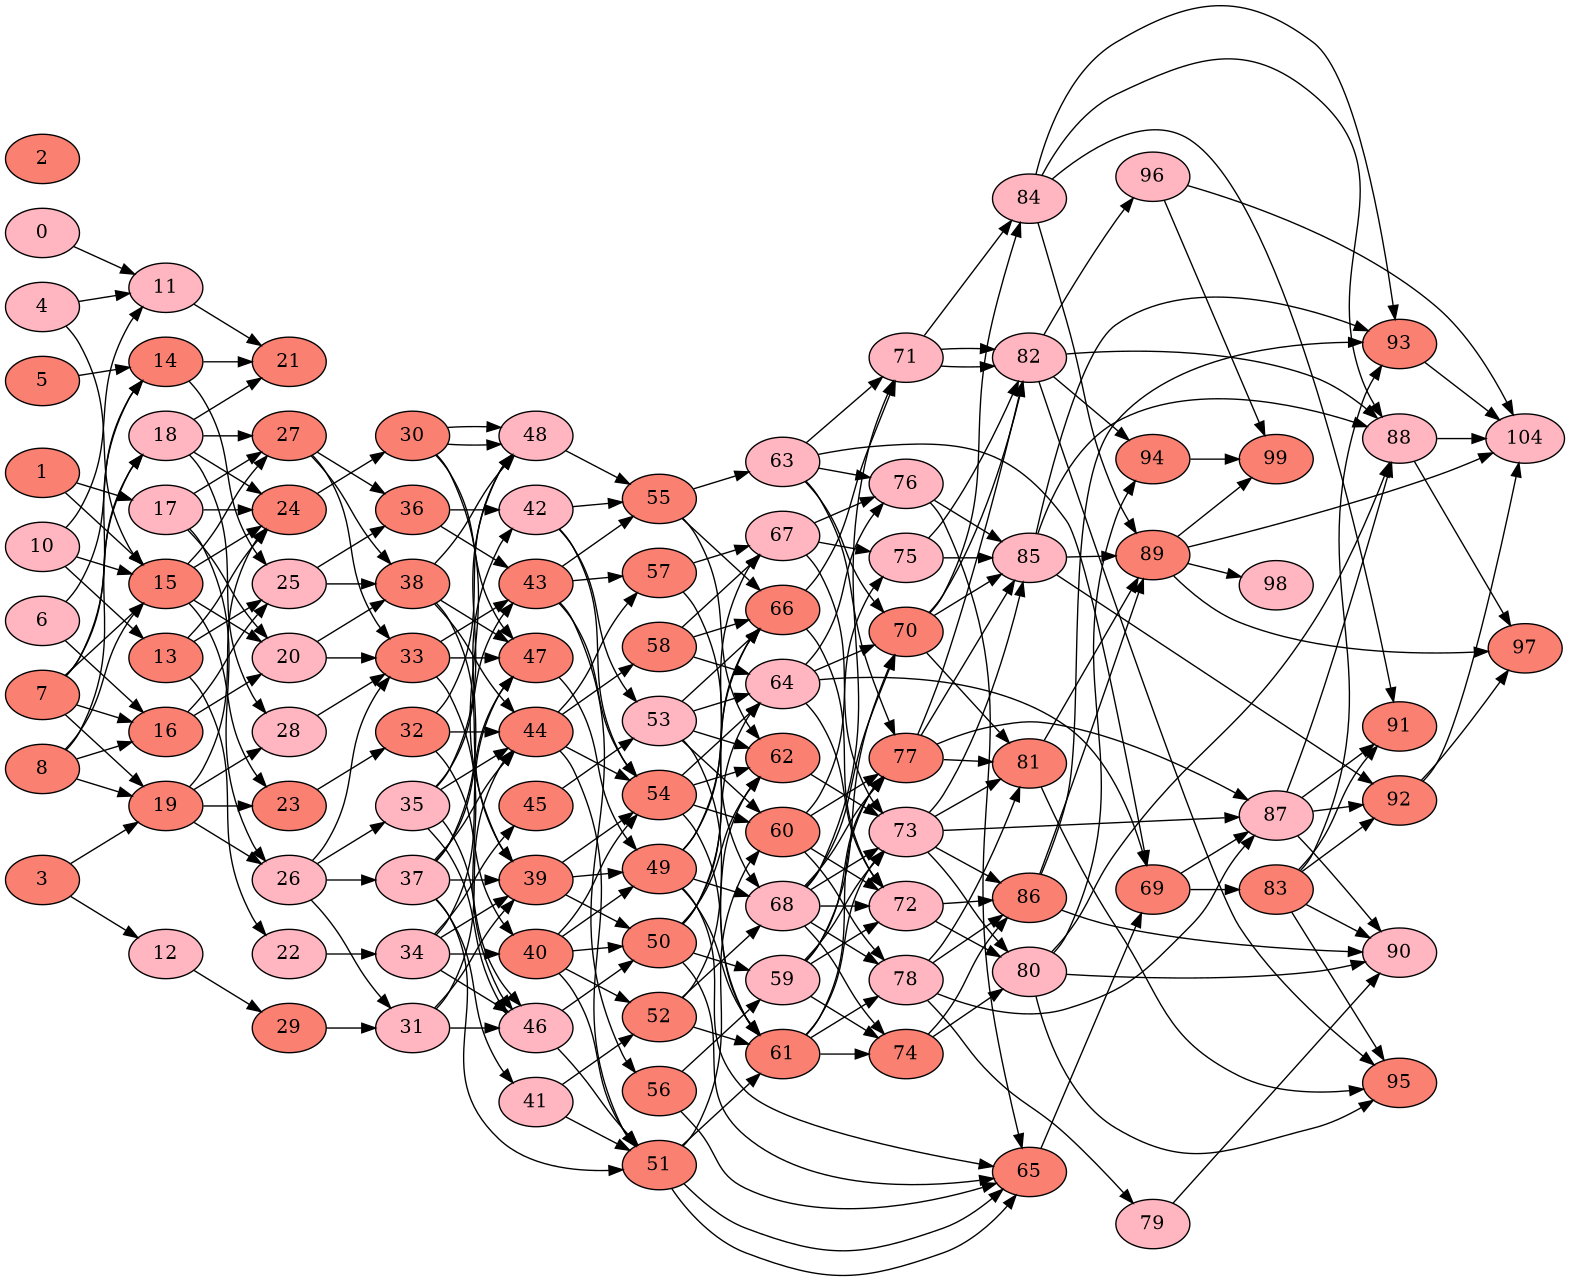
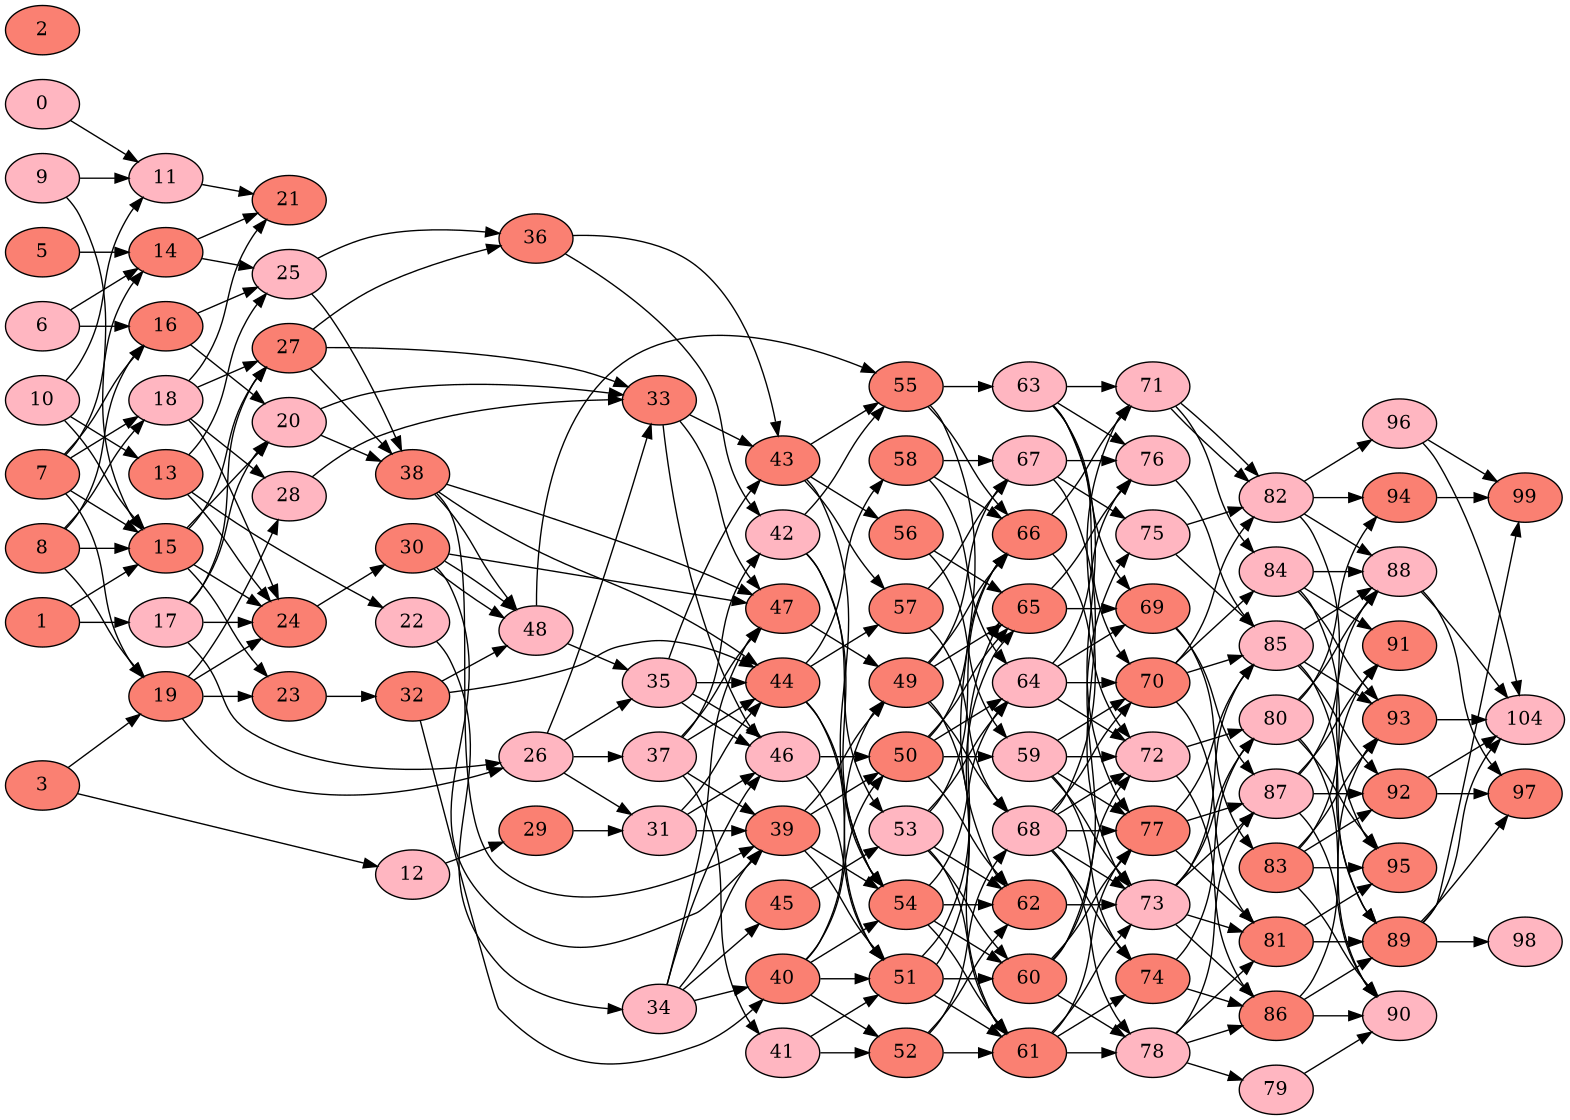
(42, 307) -> (42, 178)
(974, 567) -> none
(475, 628) -> (591, 654)
(986, 814) -> (1078, 556)
(466, 1079) -> (841, 899)
